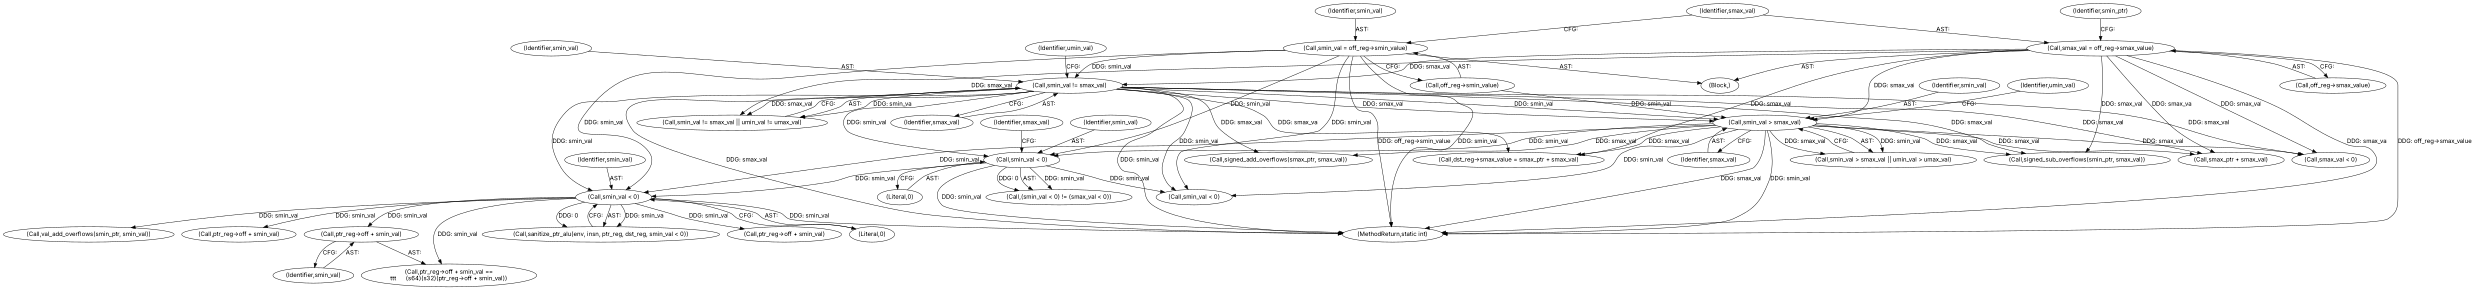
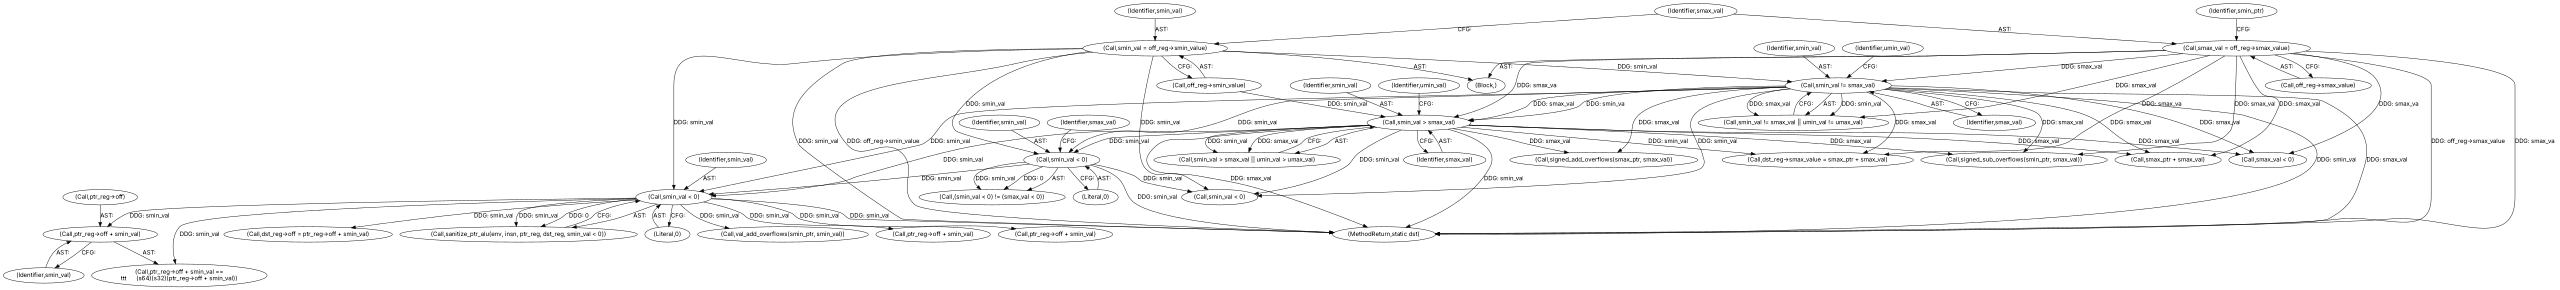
(1669, 141) -> (1668, 141)
none -> (100, 197)
none -> (308, 234)
(1393, 234) -> (1384, 234)
